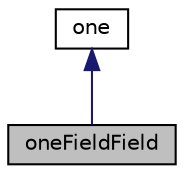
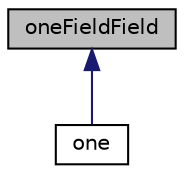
(92, 98) -> (92, 98)
